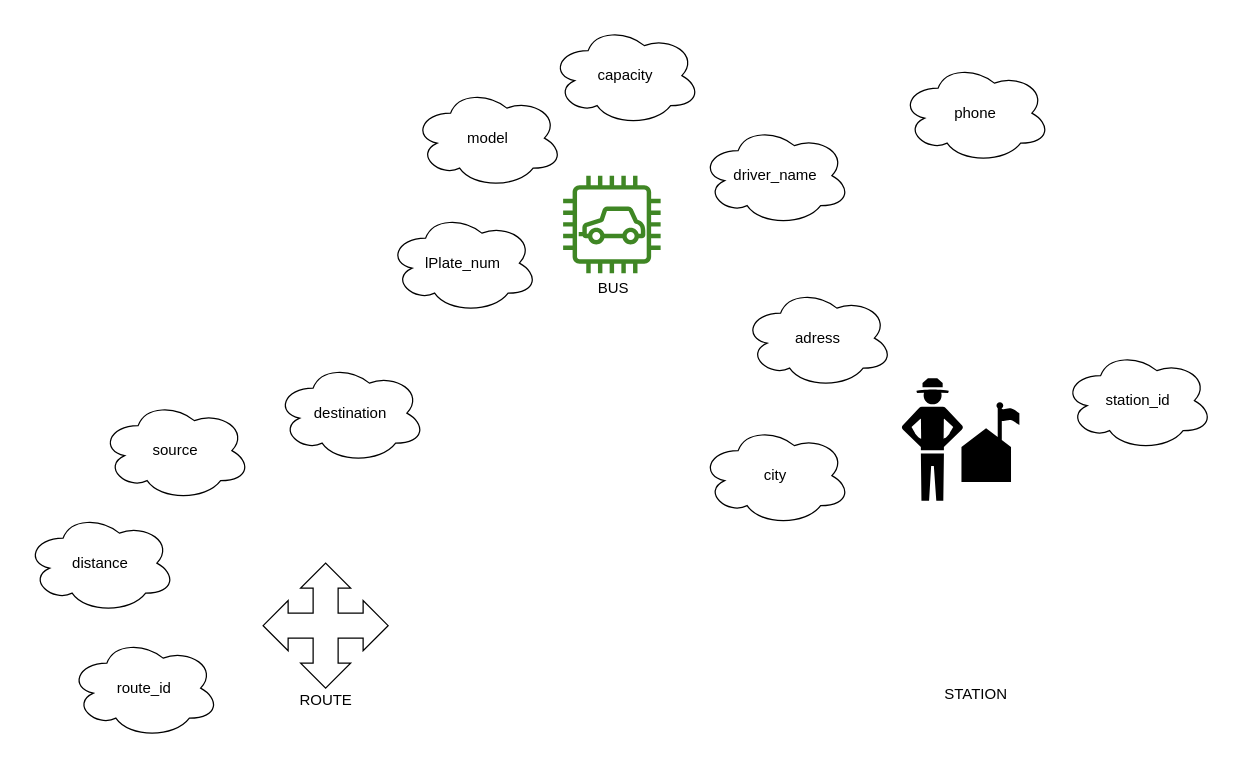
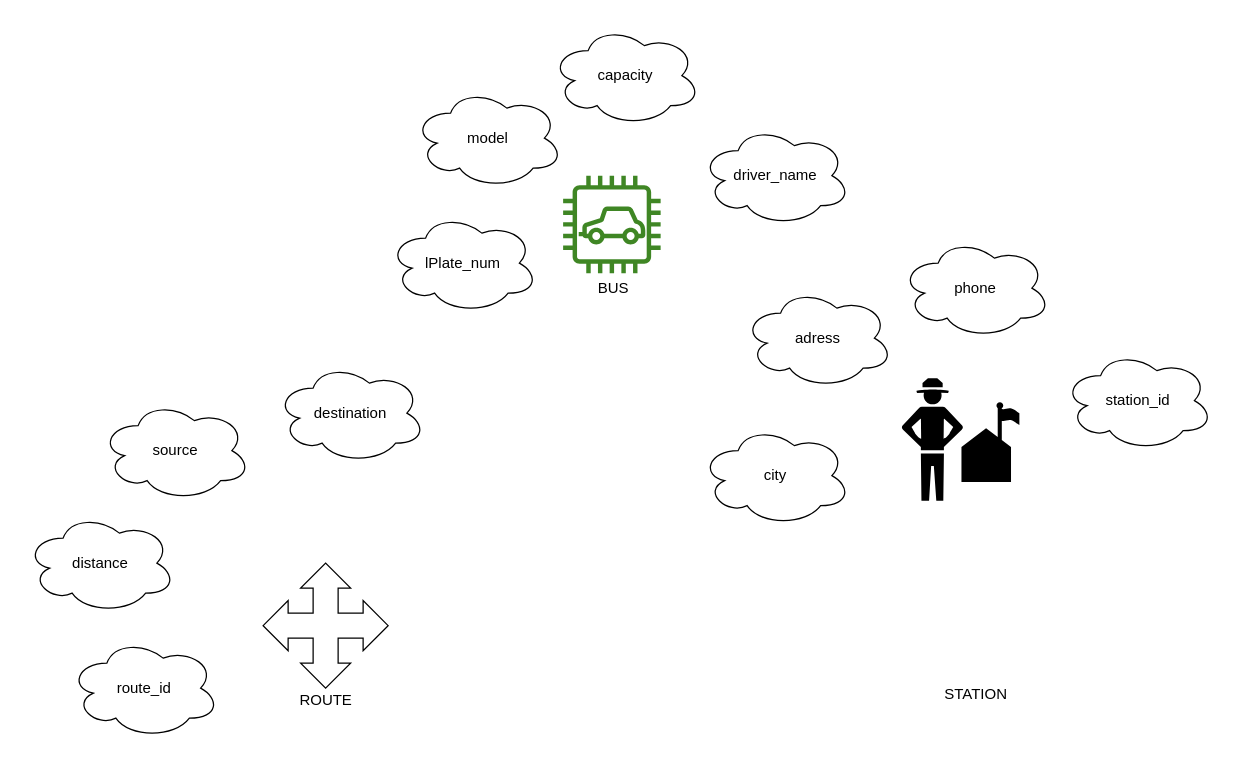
(976, 113) -> (976, 288)
